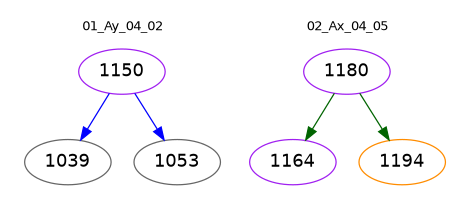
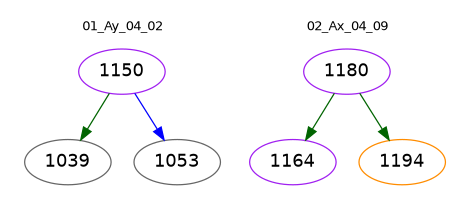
(348, 27) -> (348, 27)
(98, 111) -> (98, 111)
